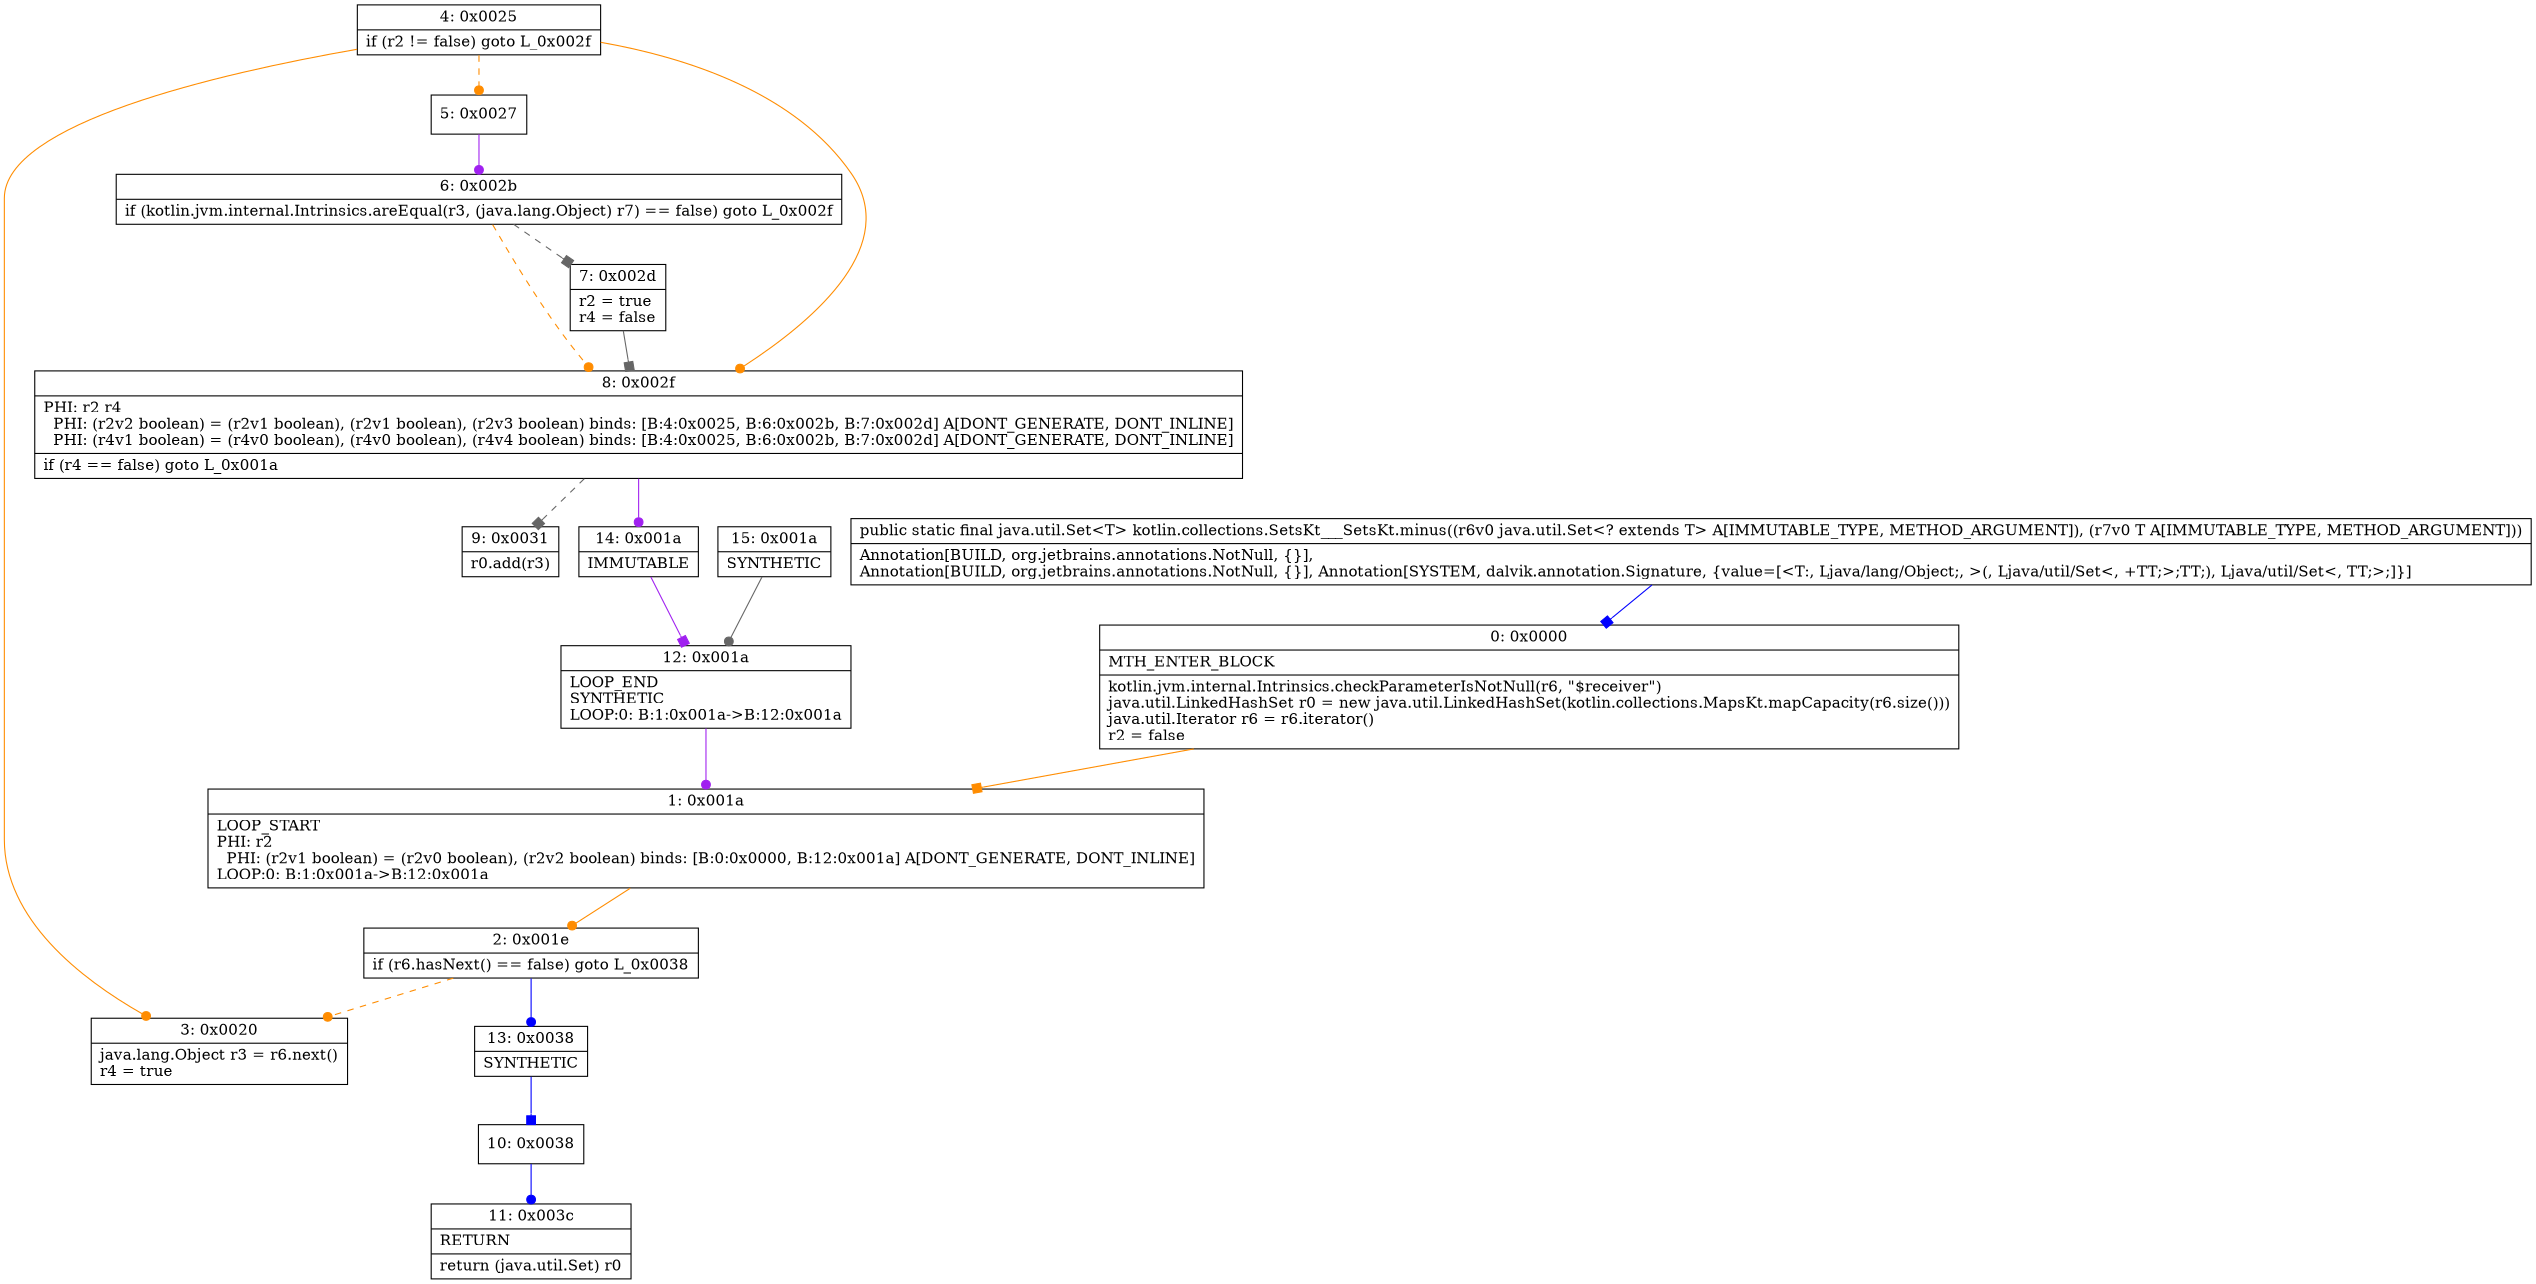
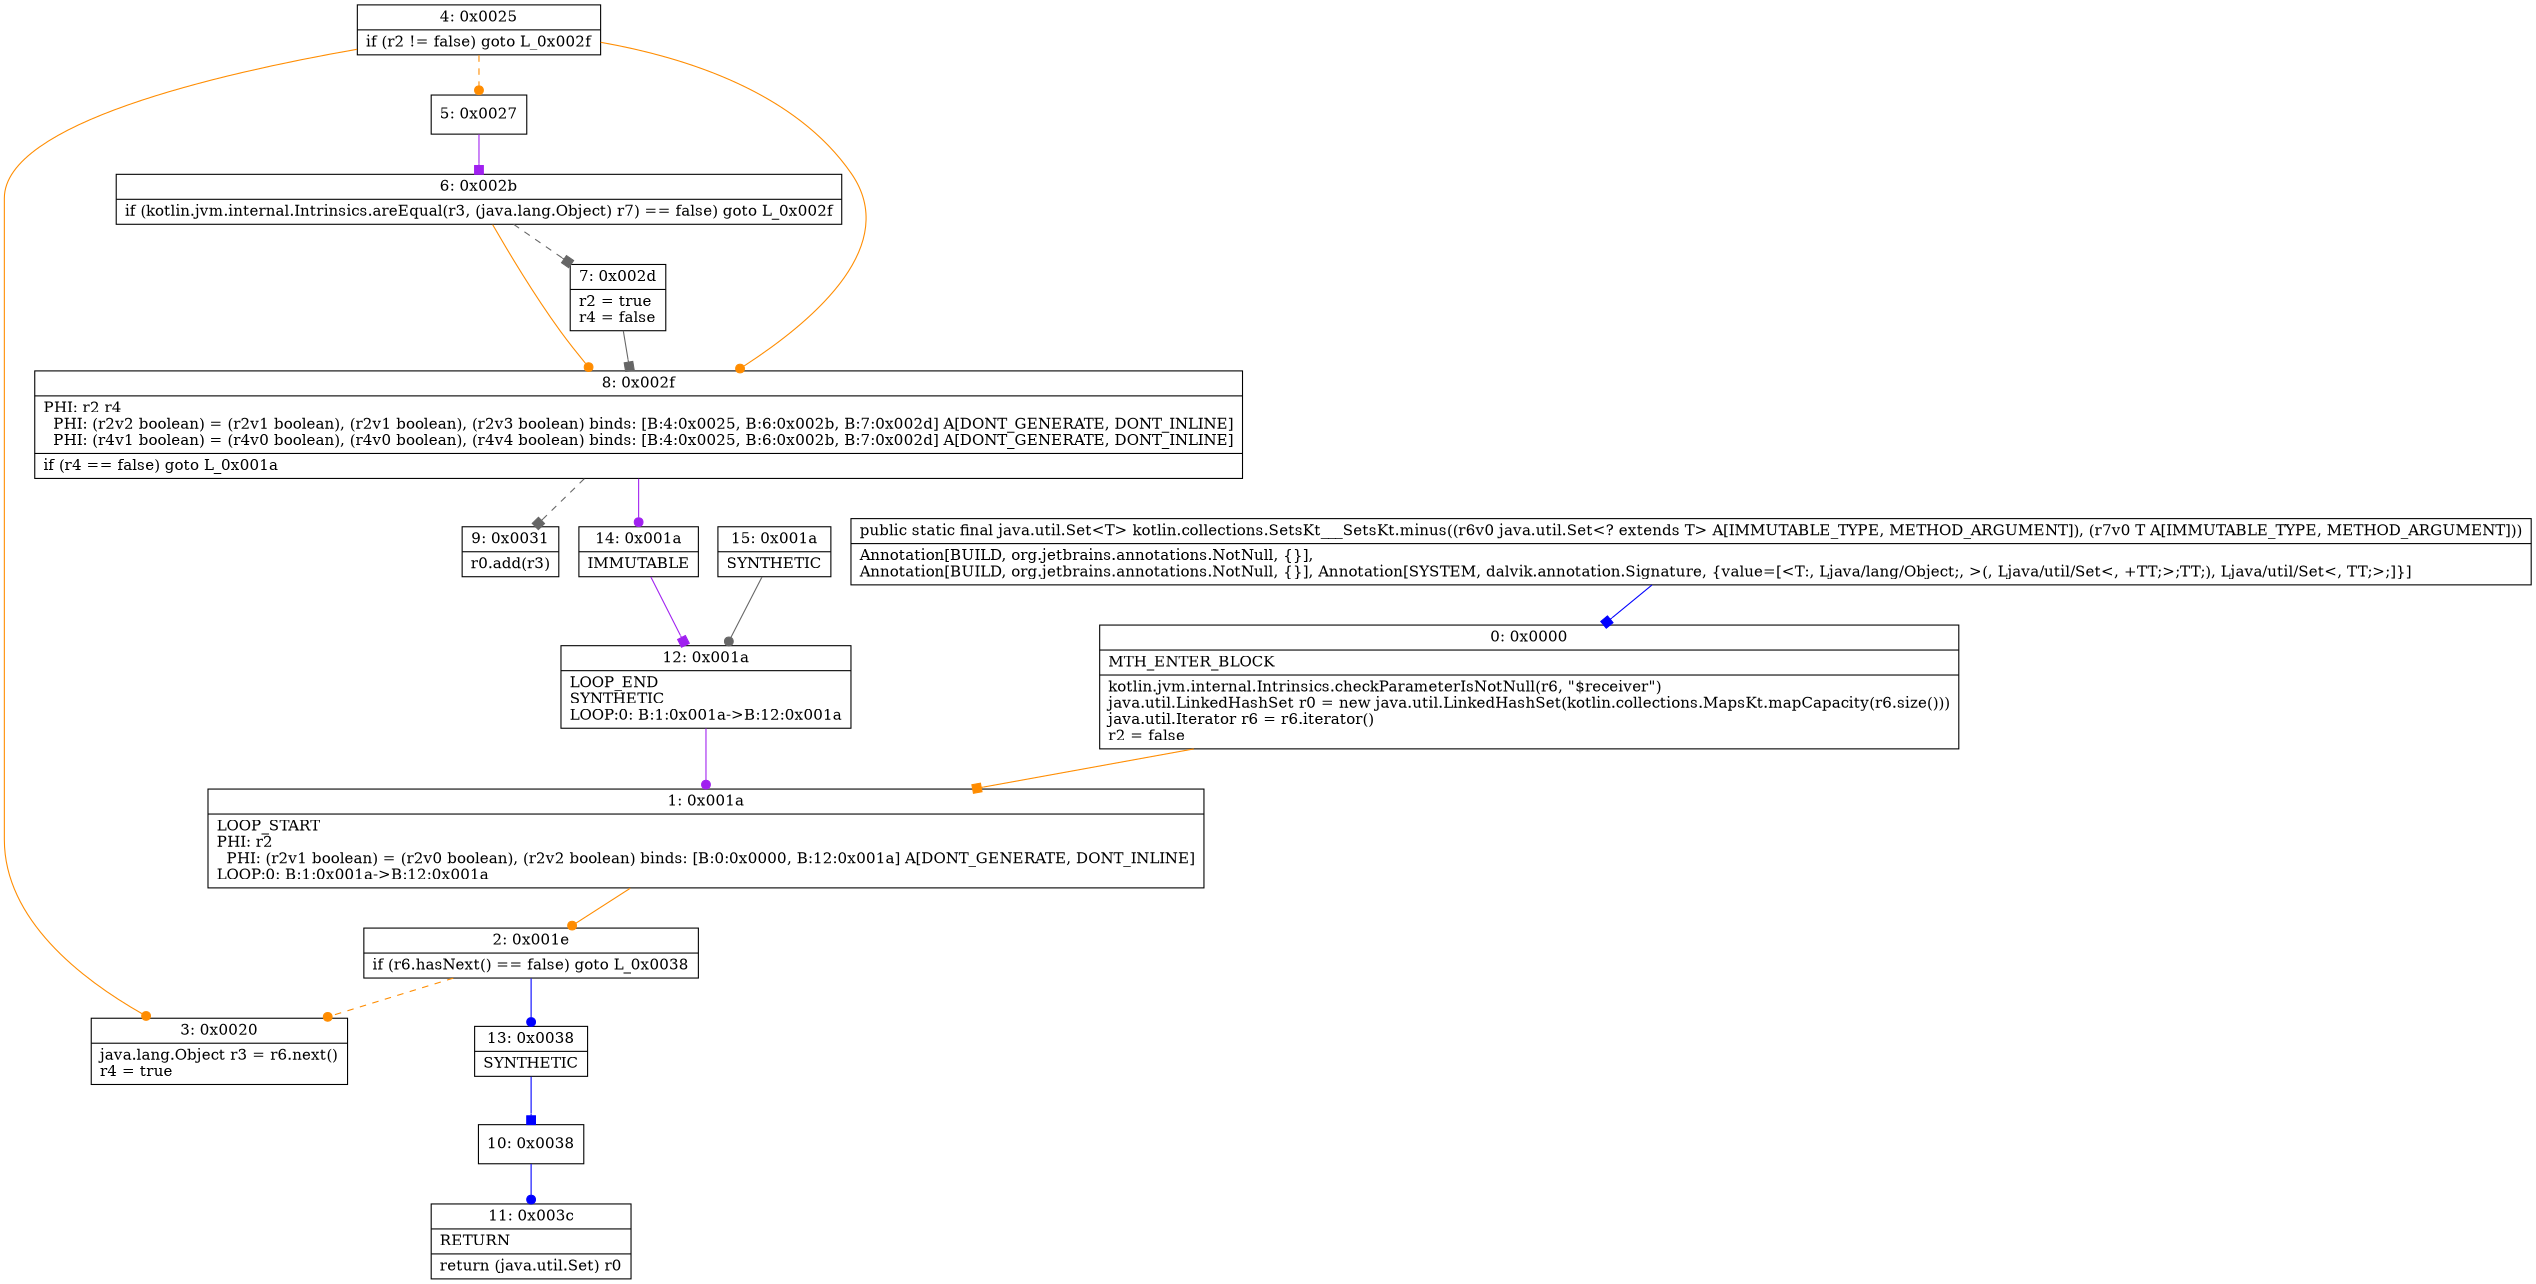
(479, 150) -> (479, 149)
(536, 296) -> (536, 296)
